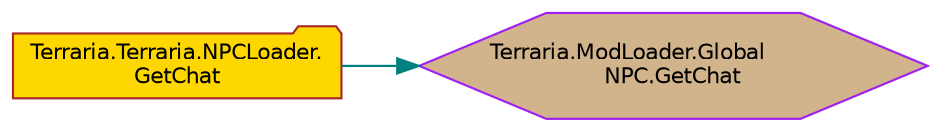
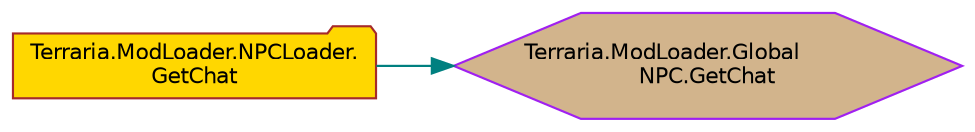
(177, 66) -> (194, 66)
